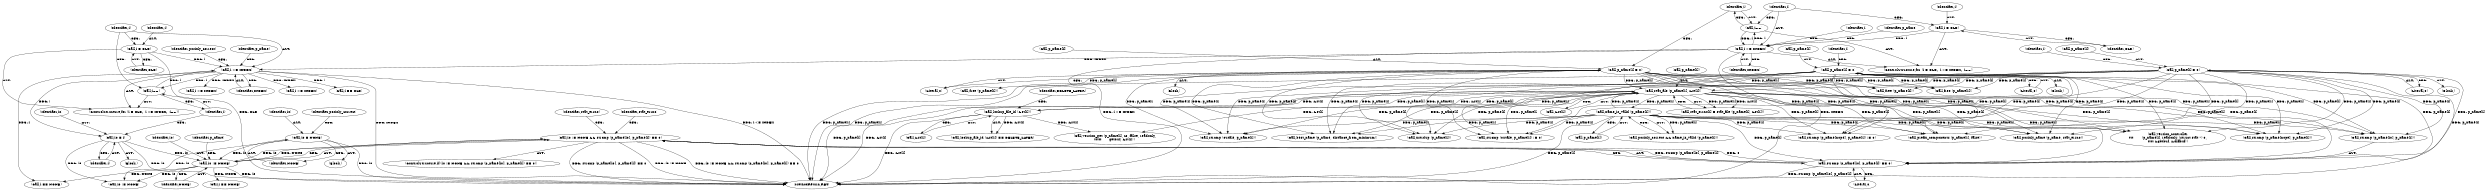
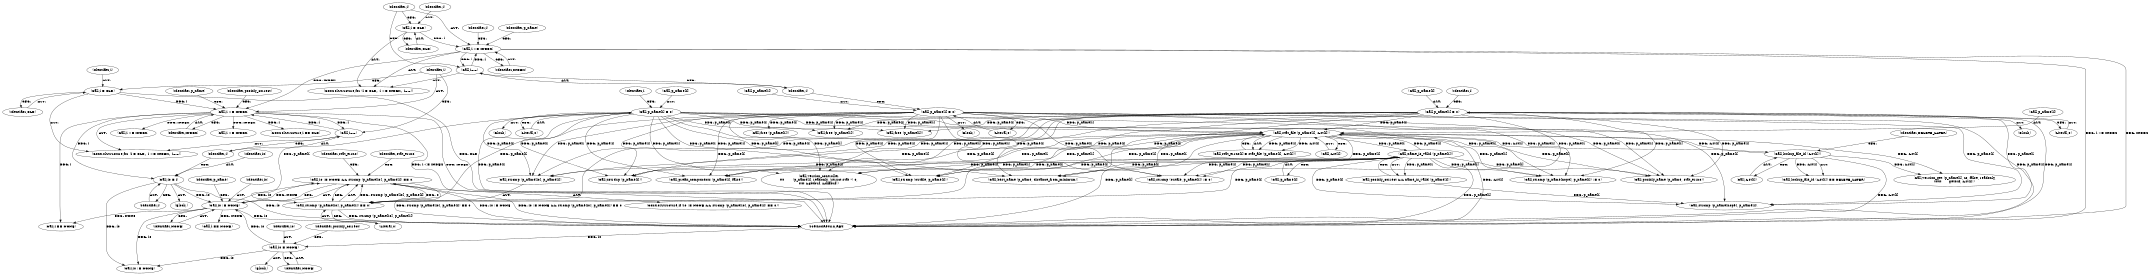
(349, 91) -> (296, 133)
(2025, 111) -> (1557, 195)
(543, 182) -> (555, 237)
